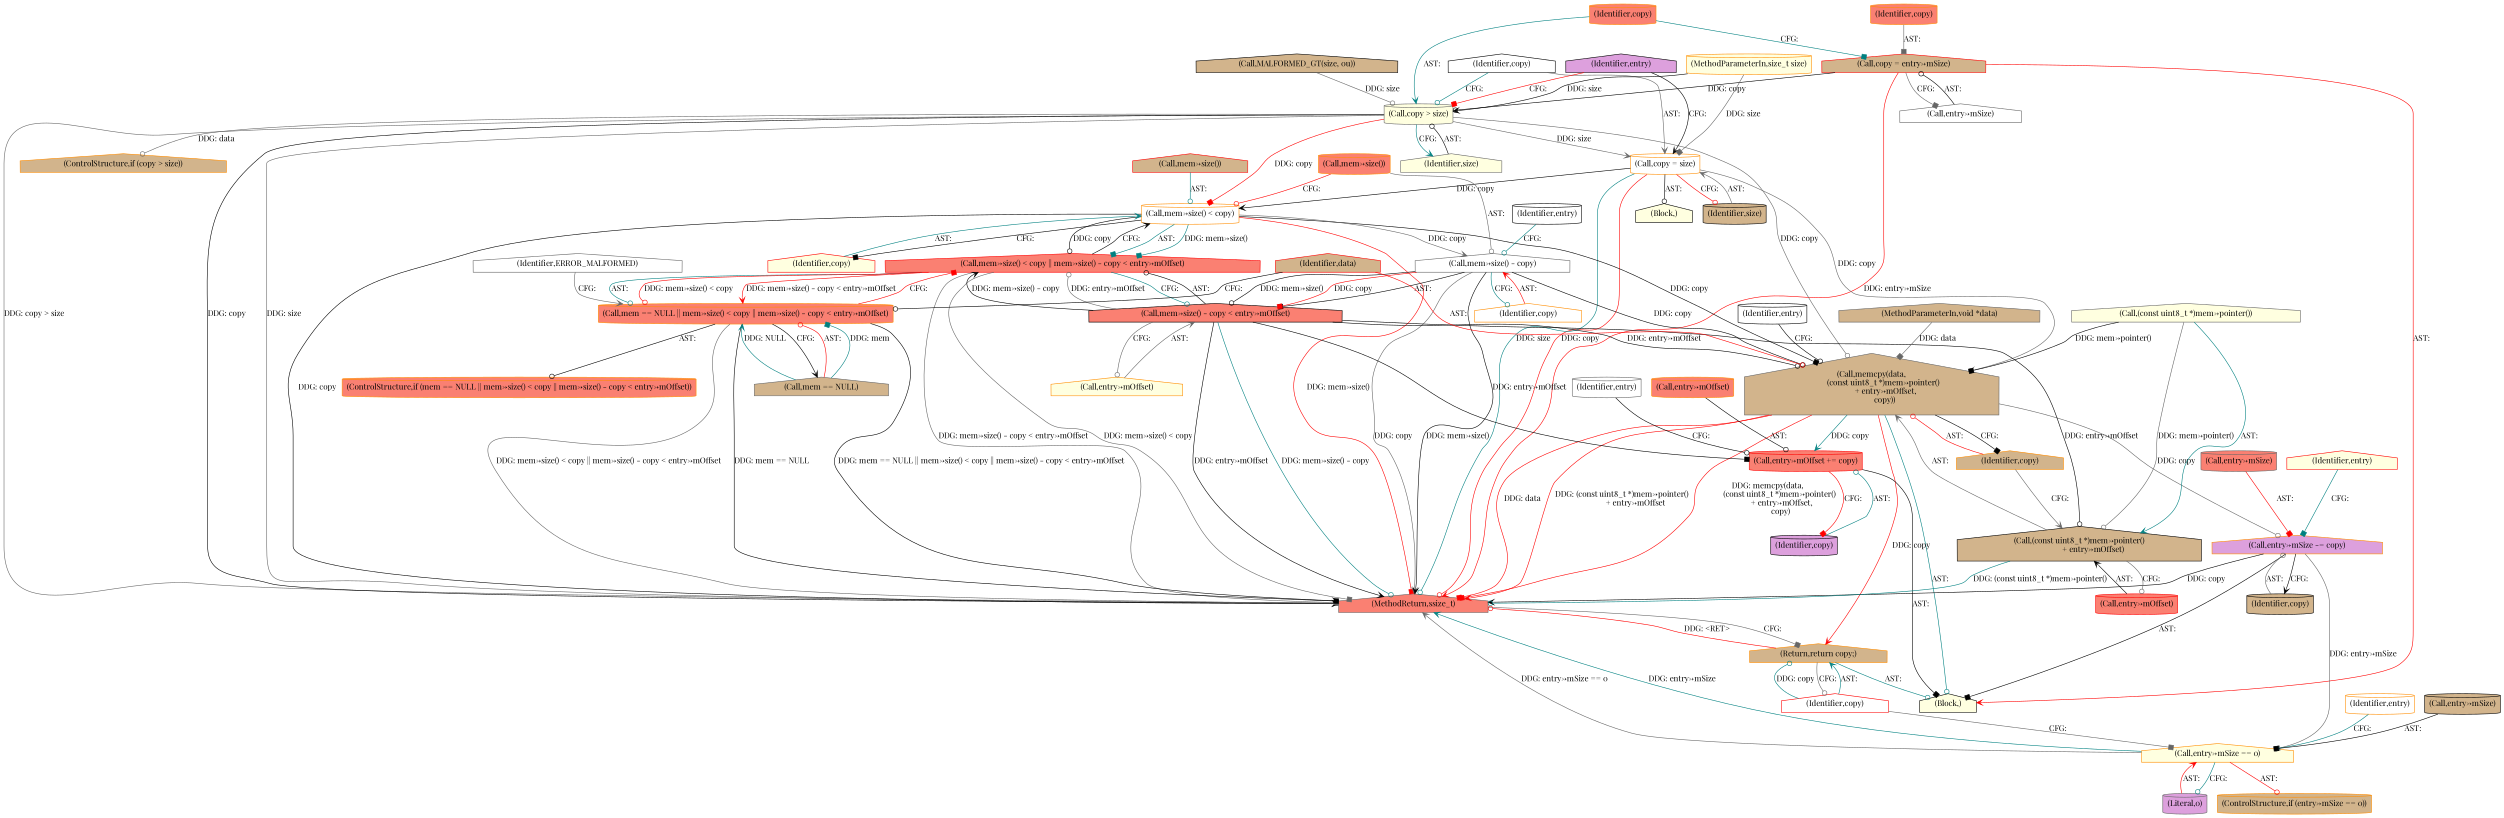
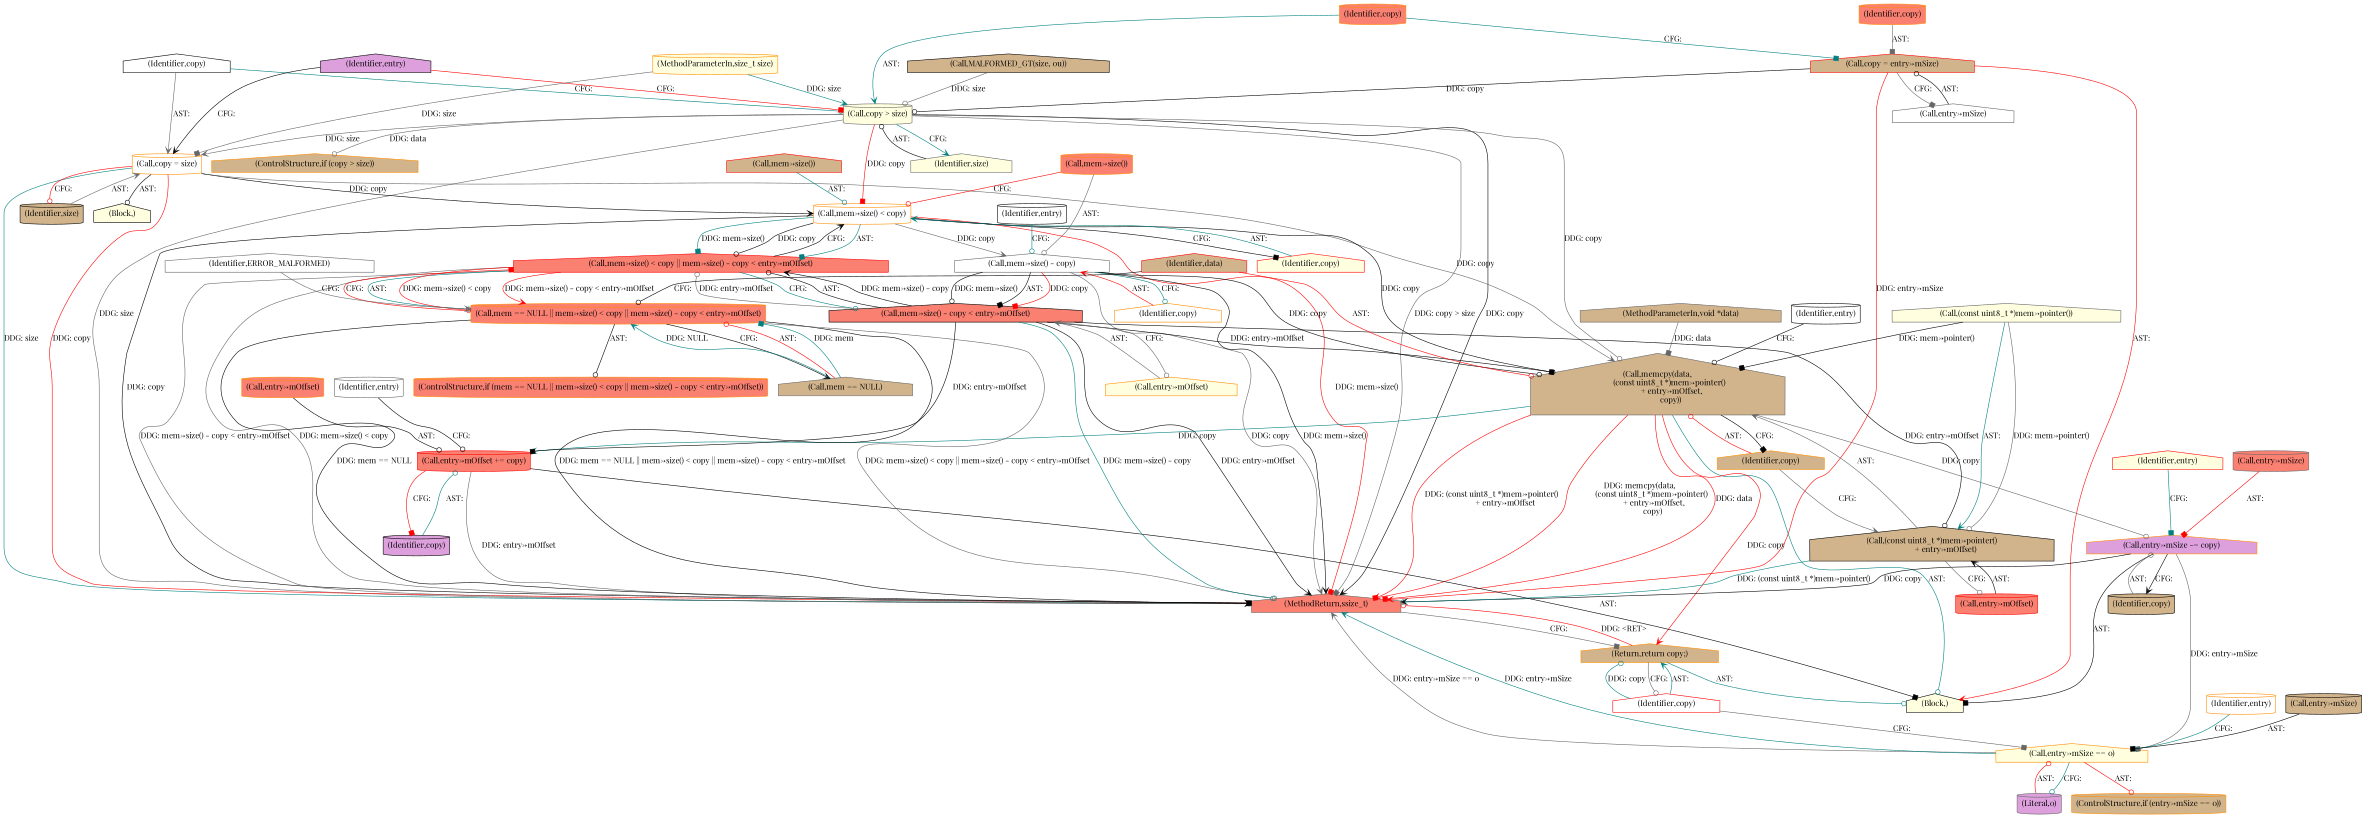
(1572, 84) -> (795, 89)
none -> (813, 599)
(2182, 778) -> (2036, 777)
